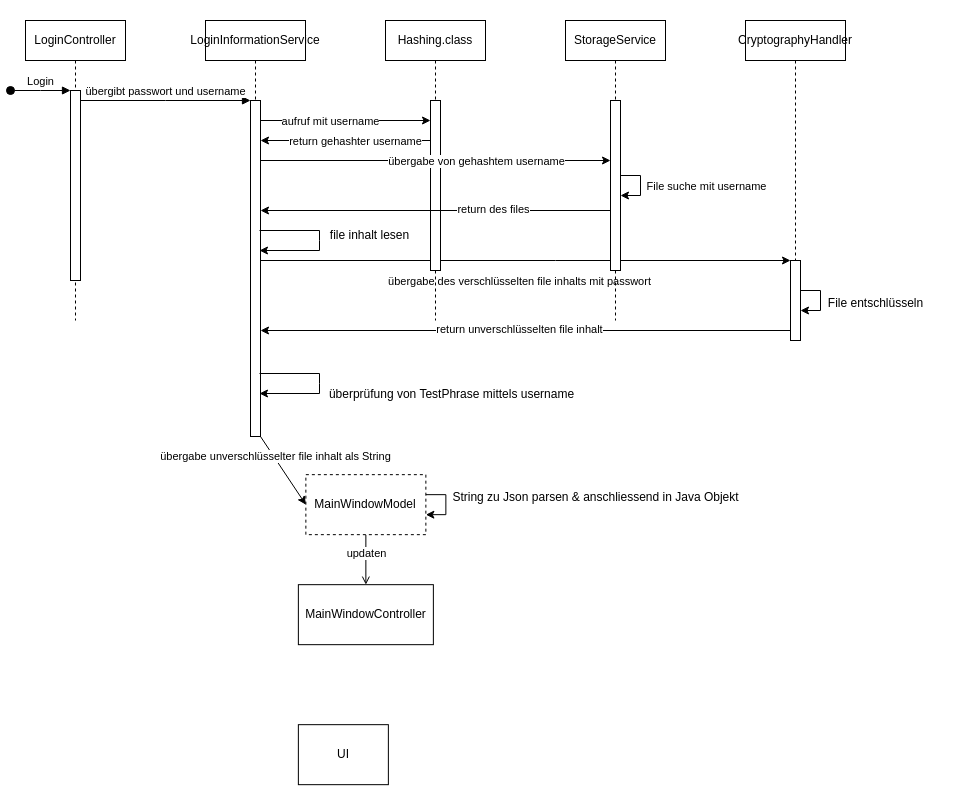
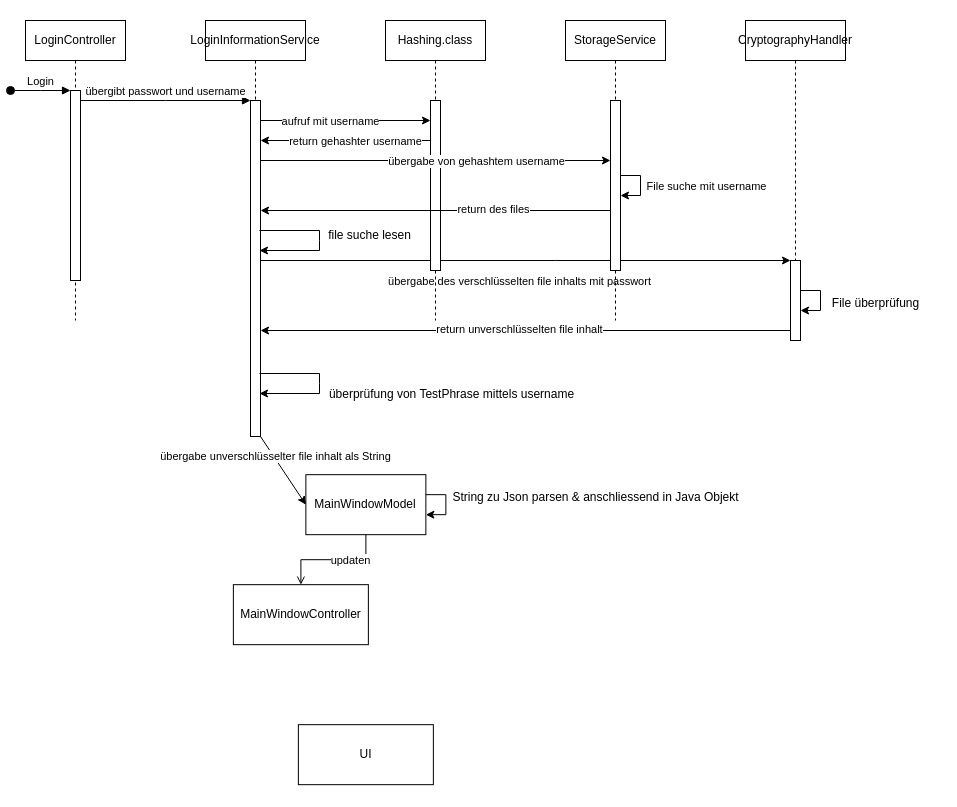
(370, 236) -> (370, 236)
(876, 304) -> (876, 304)
(366, 505) -> (366, 505)
(366, 615) -> (301, 615)
(343, 755) -> (366, 755)
